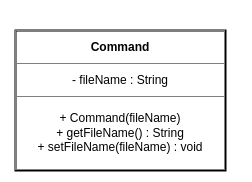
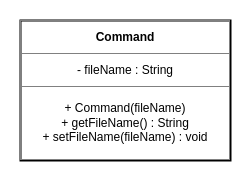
(121, 101) -> (126, 91)
